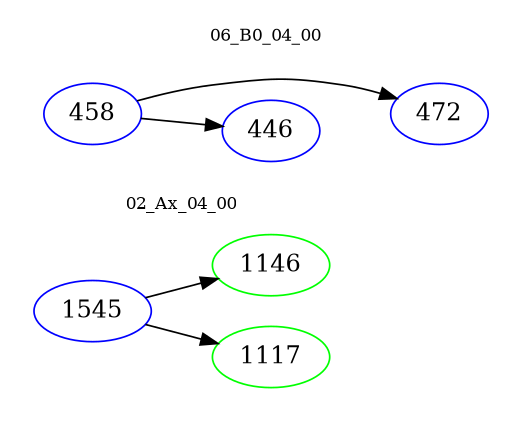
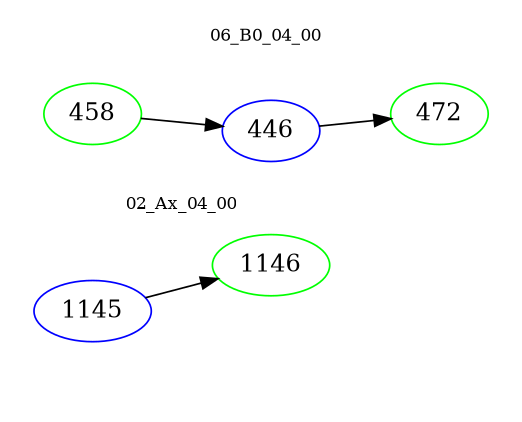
(258, 80) -> (347, 123)
(93, 114) -> (93, 114)
(439, 114) -> (439, 114)
(93, 311) -> (93, 311)
(271, 357) -> none
